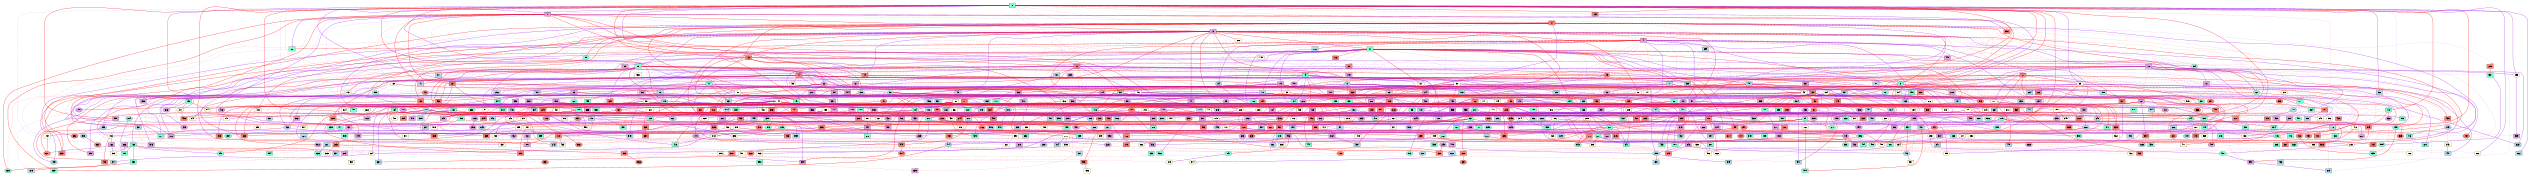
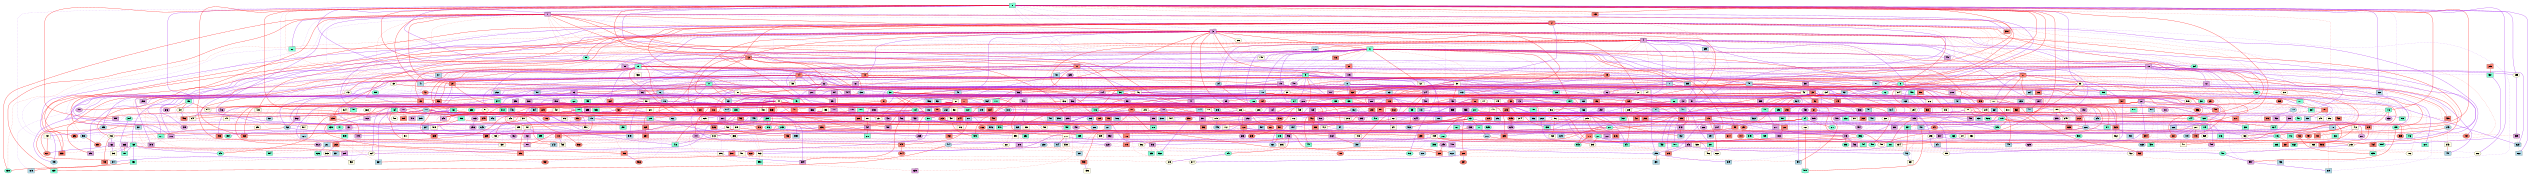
(1764, 128) -> (1764, 128)
